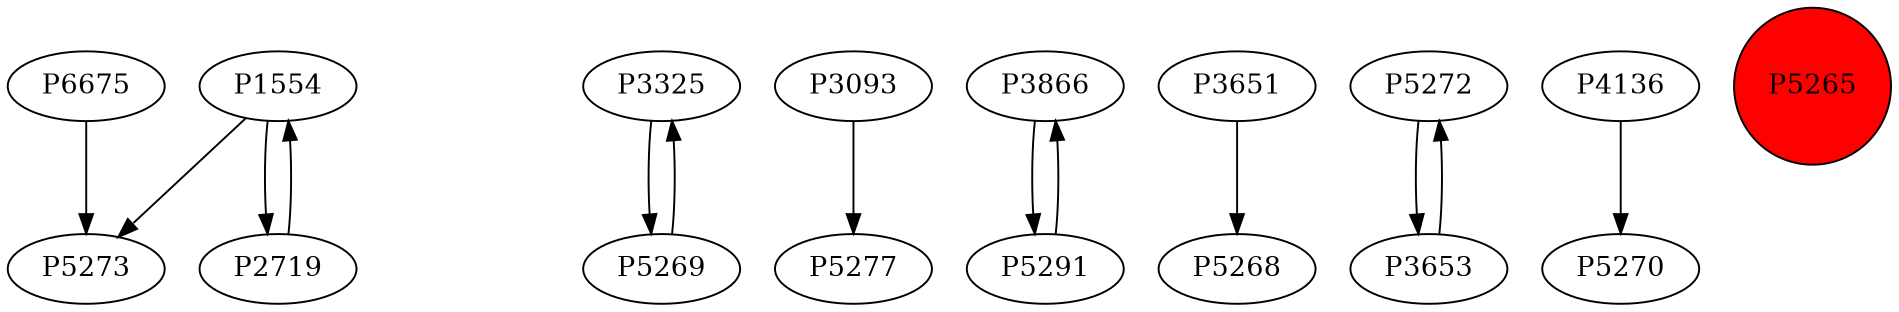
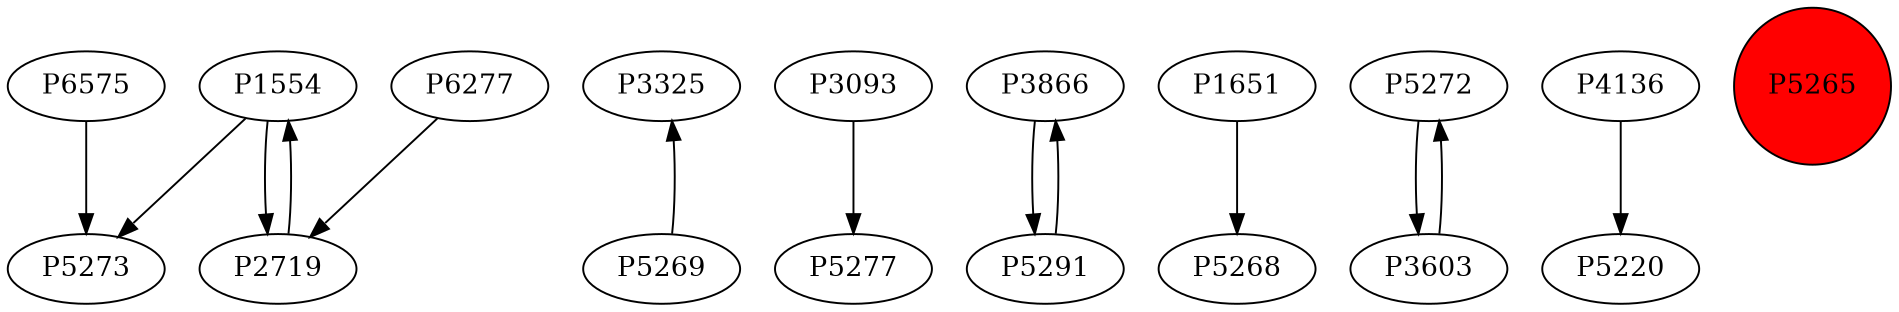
(86, 86) -> (86, 86)
none -> (470, 86)
(1237, 86) -> (1237, 86)
(649, 168) -> none
(1429, 269) -> (1429, 269)
(1621, 269) -> (1621, 269)
